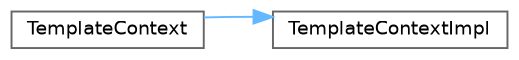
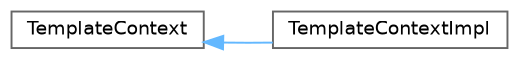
(229, 17) -> (248, 43)
